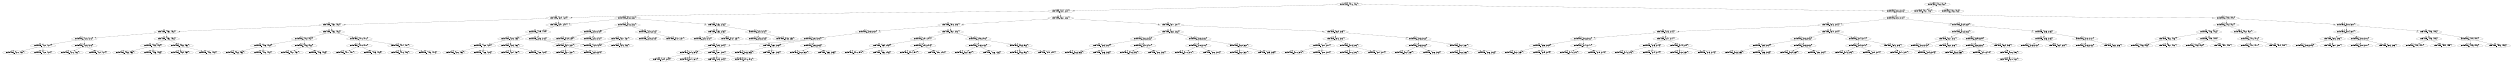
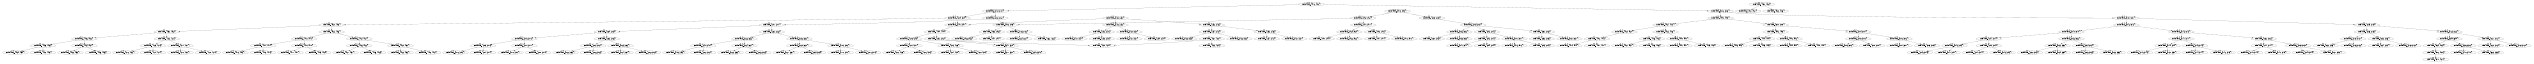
(1006, 22) -> (1000, 21)
